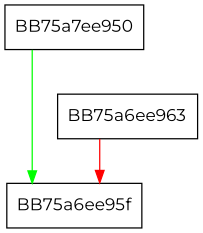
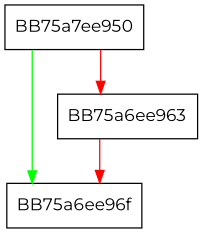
none -> (101, 66)
(74, 206) -> (74, 206)
